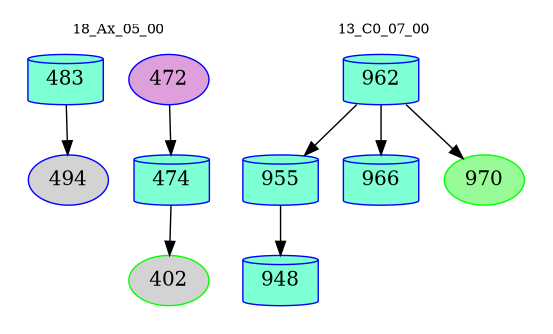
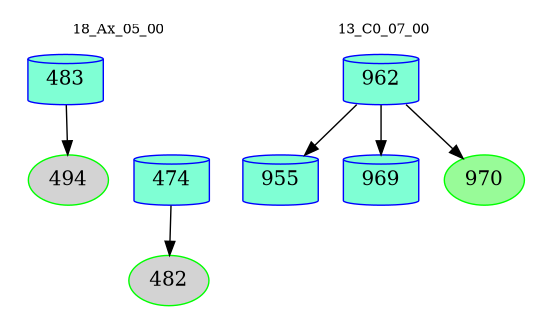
(169, 80) -> none
(68, 180) -> (68, 180)
(381, 180) -> (381, 180)
(169, 281) -> (169, 281)
(281, 281) -> none
